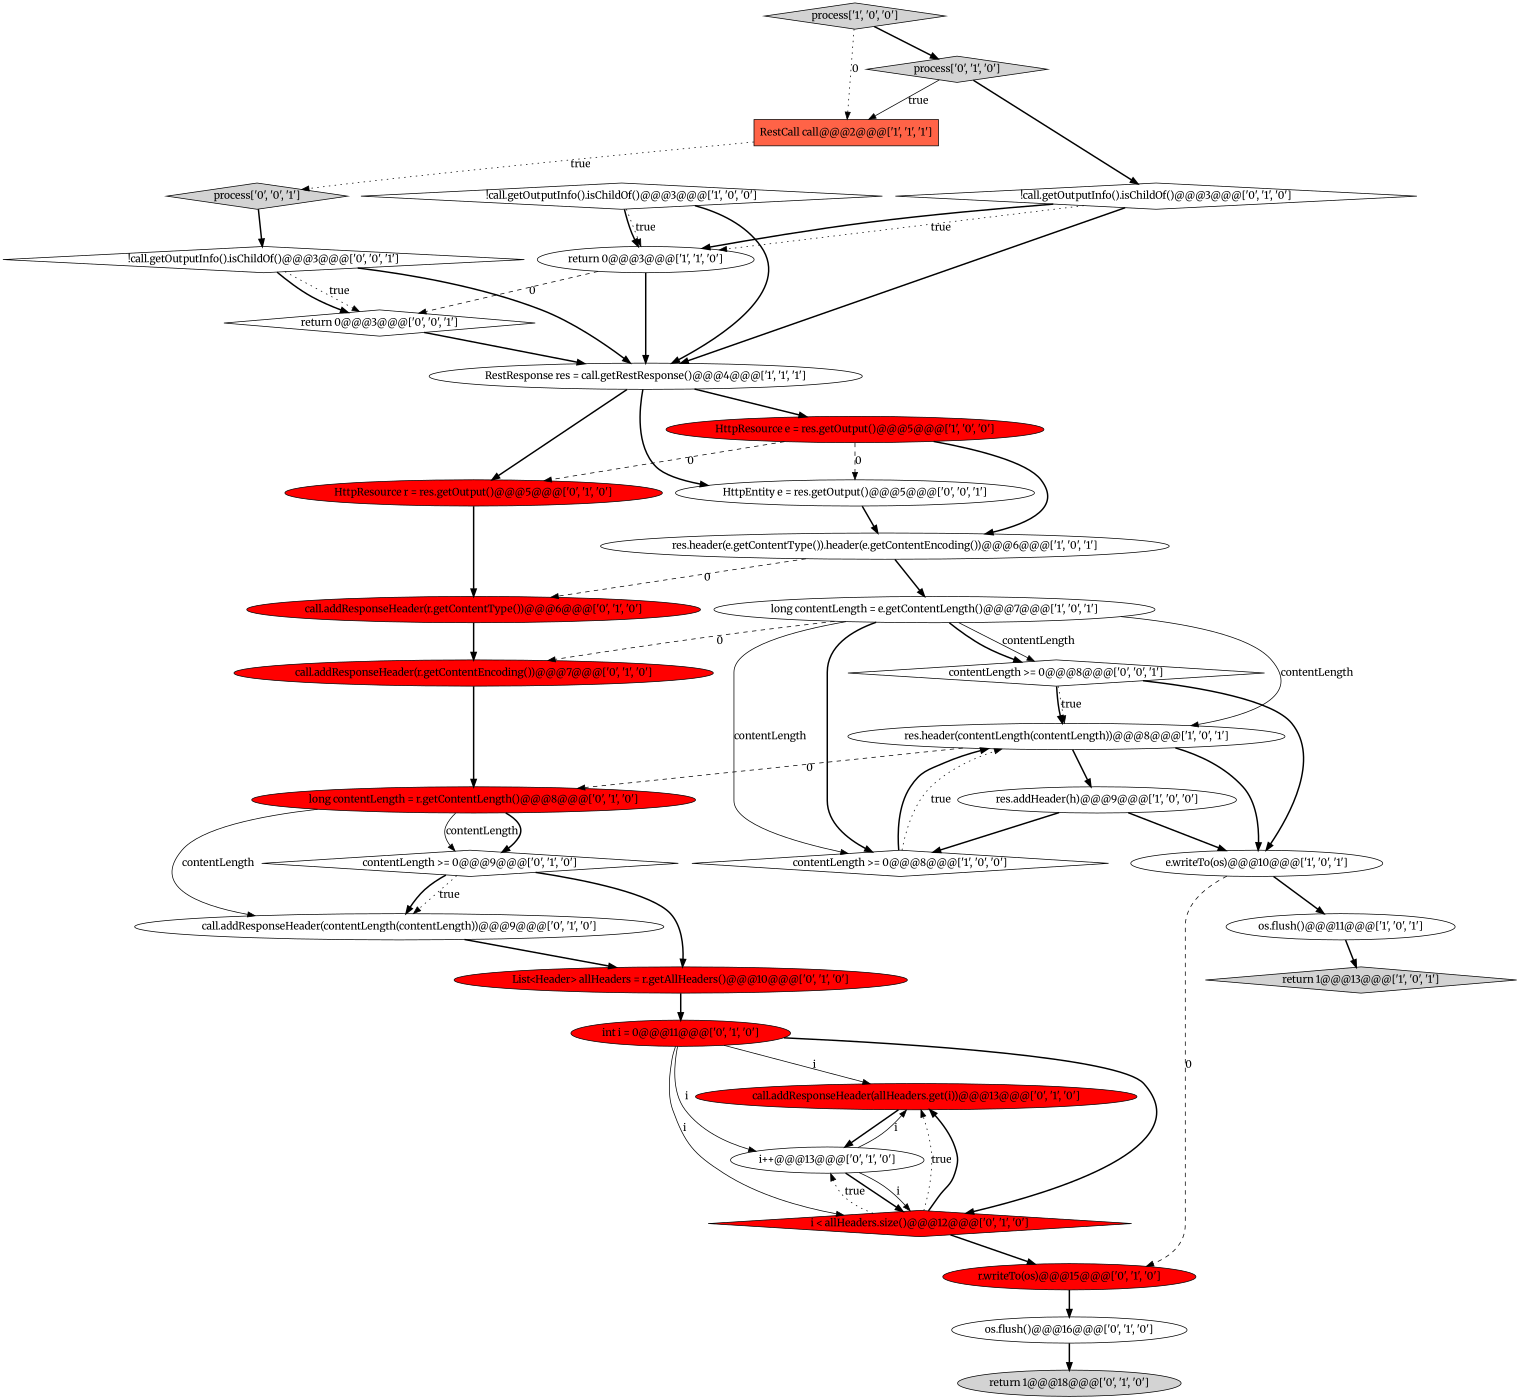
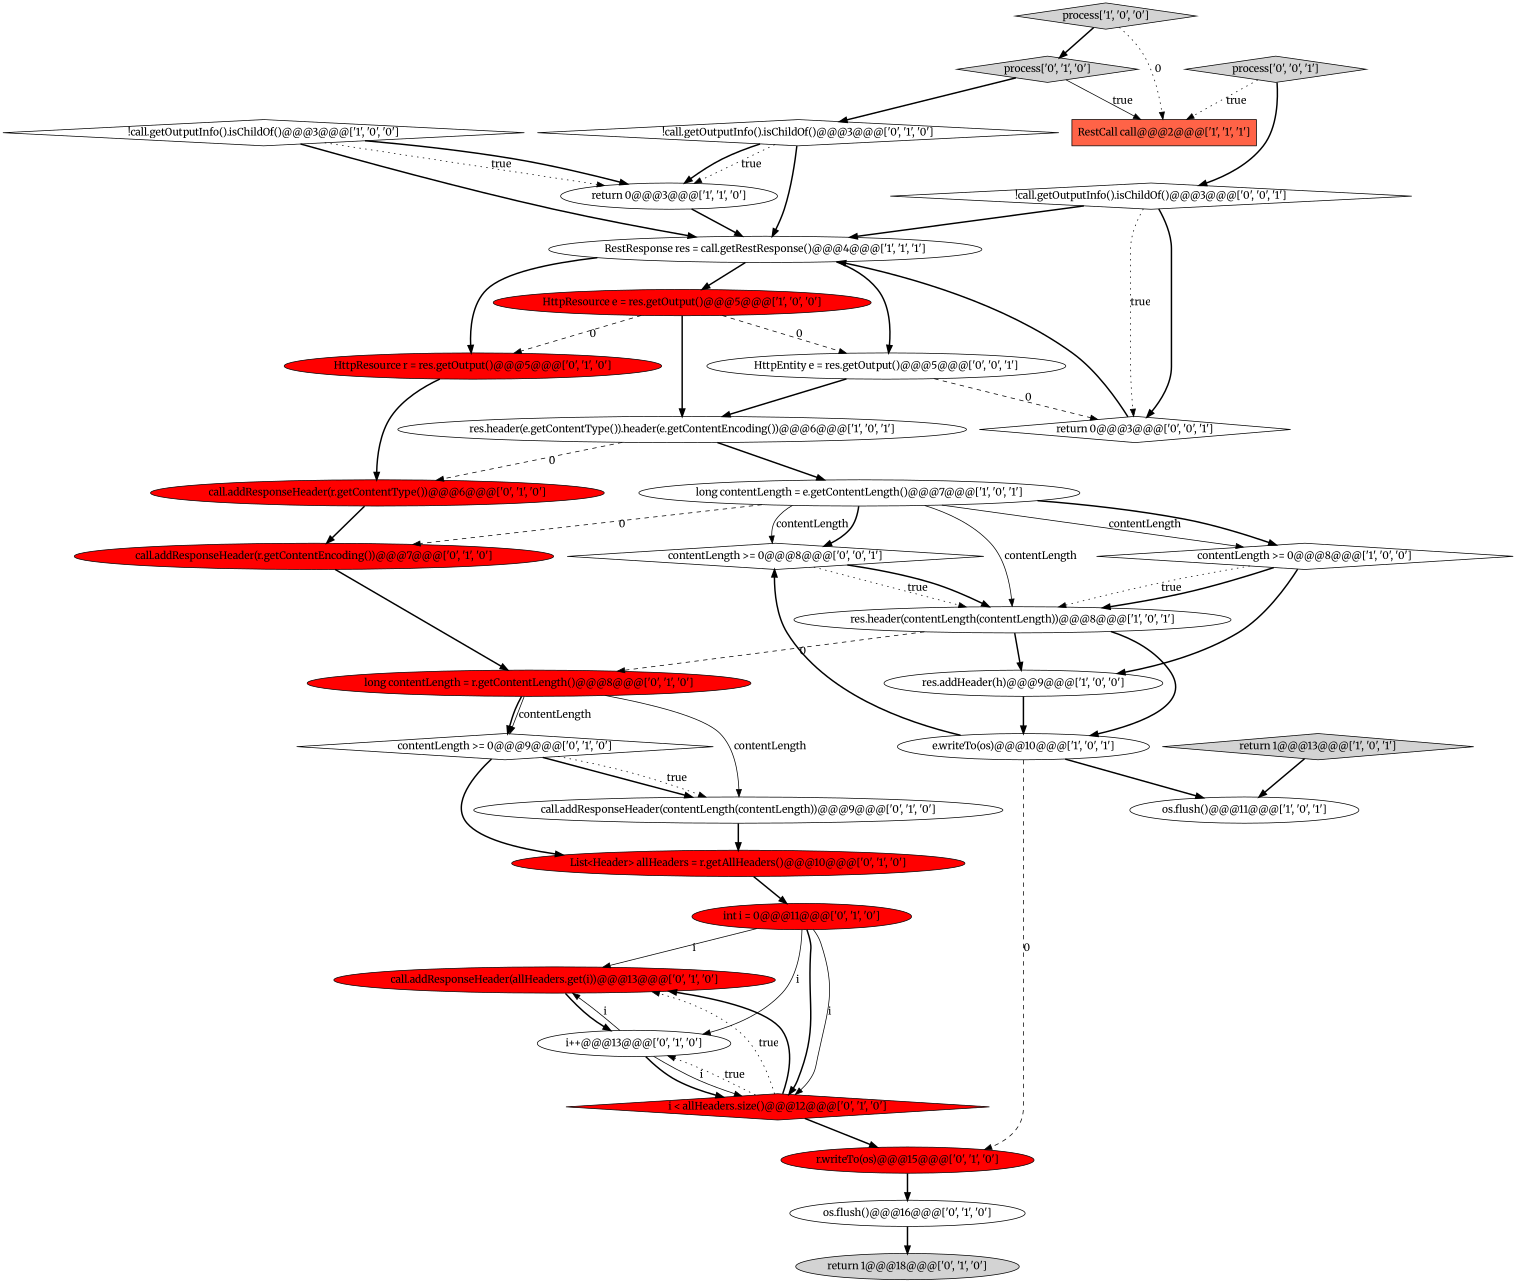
(531, 164) -> (1225, 98)
(512, 291) -> (1012, 398)
(1282, 715) -> (839, 685)
(1000, 831) -> (1224, 641)
(1350, 950) -> (1285, 775)
